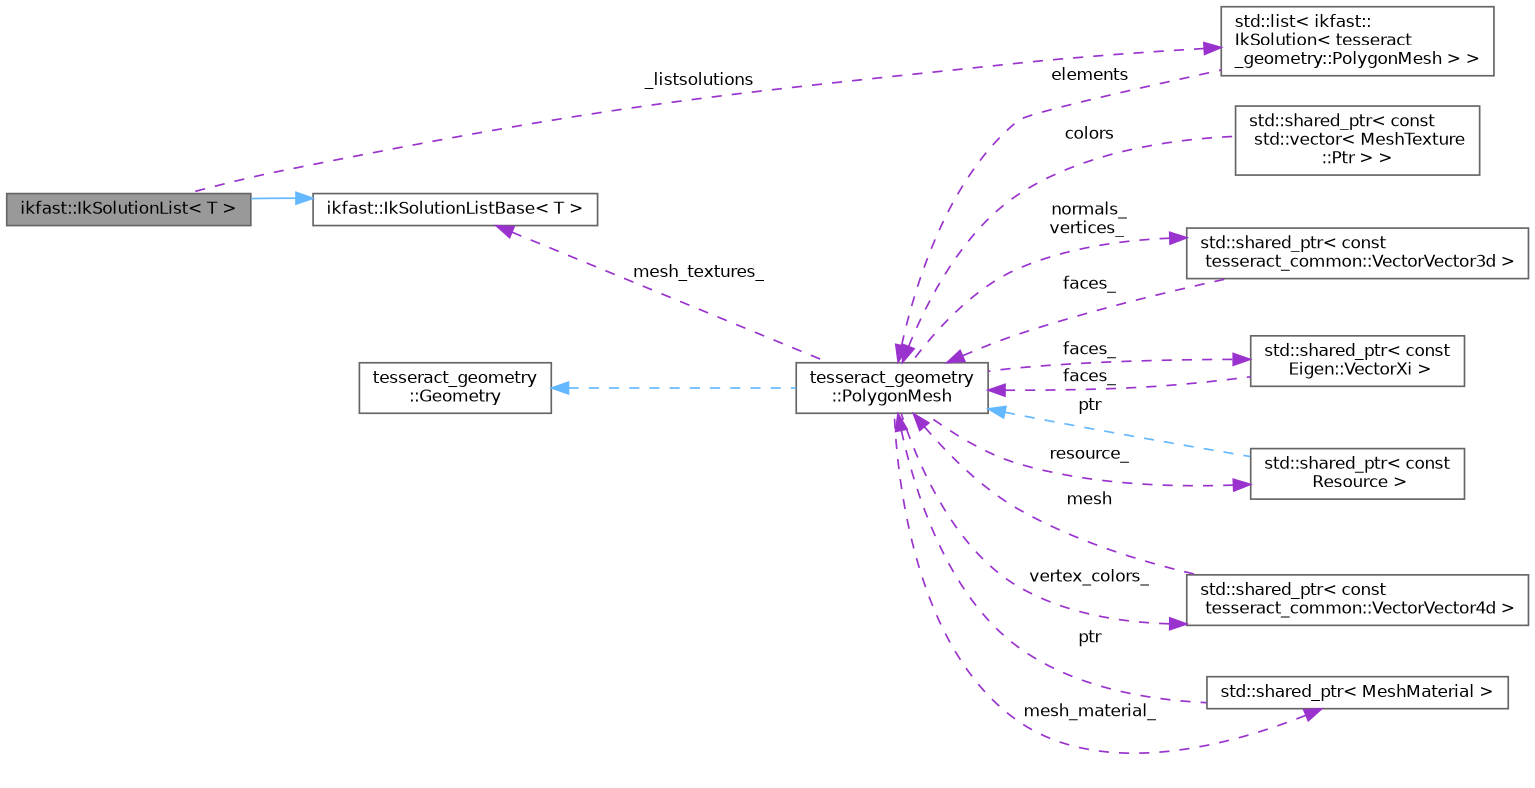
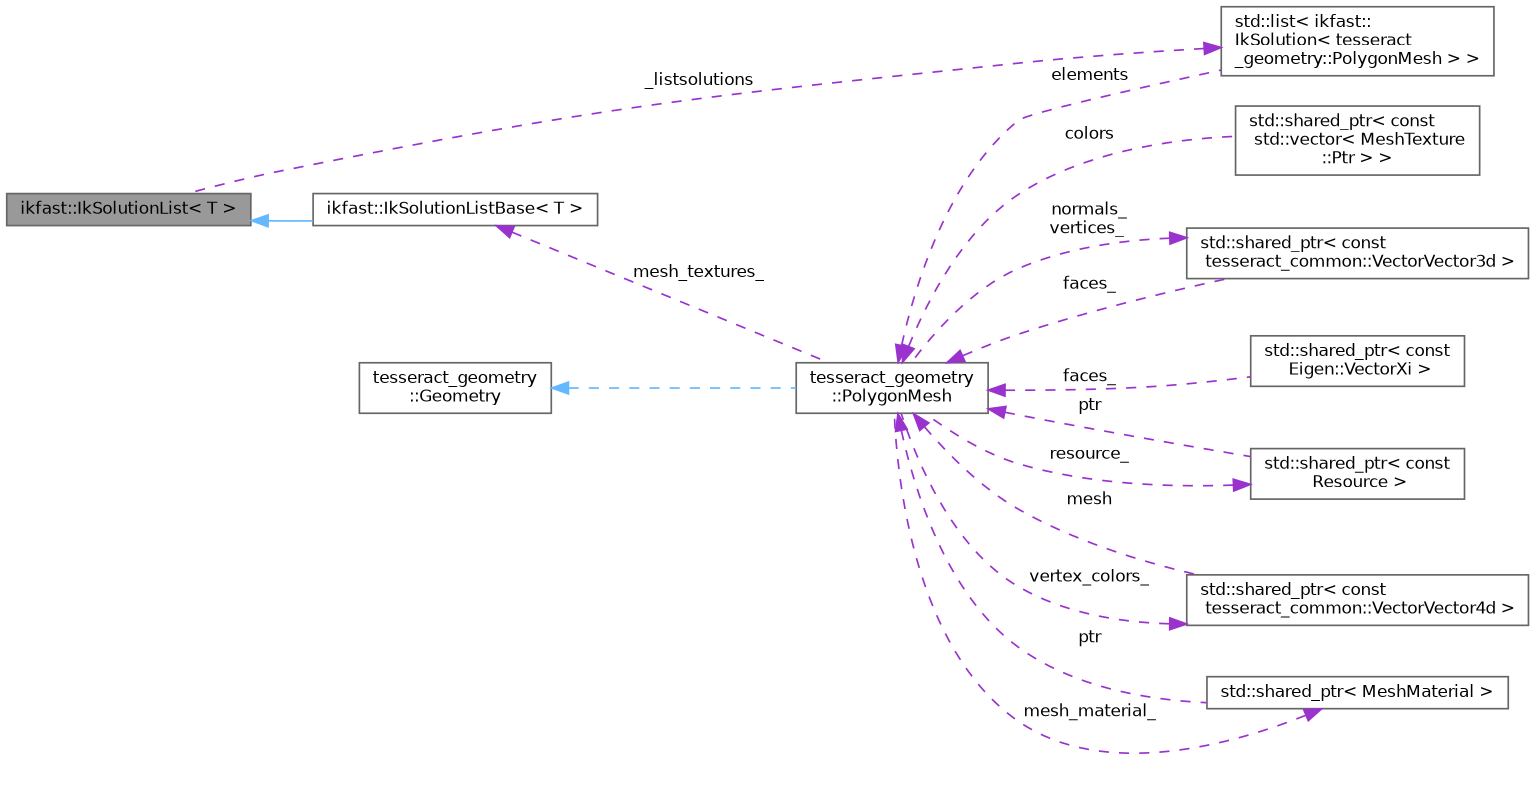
(274, 198) -> (291, 221)
(1110, 362) -> none
(1127, 435) -> (1127, 435)
